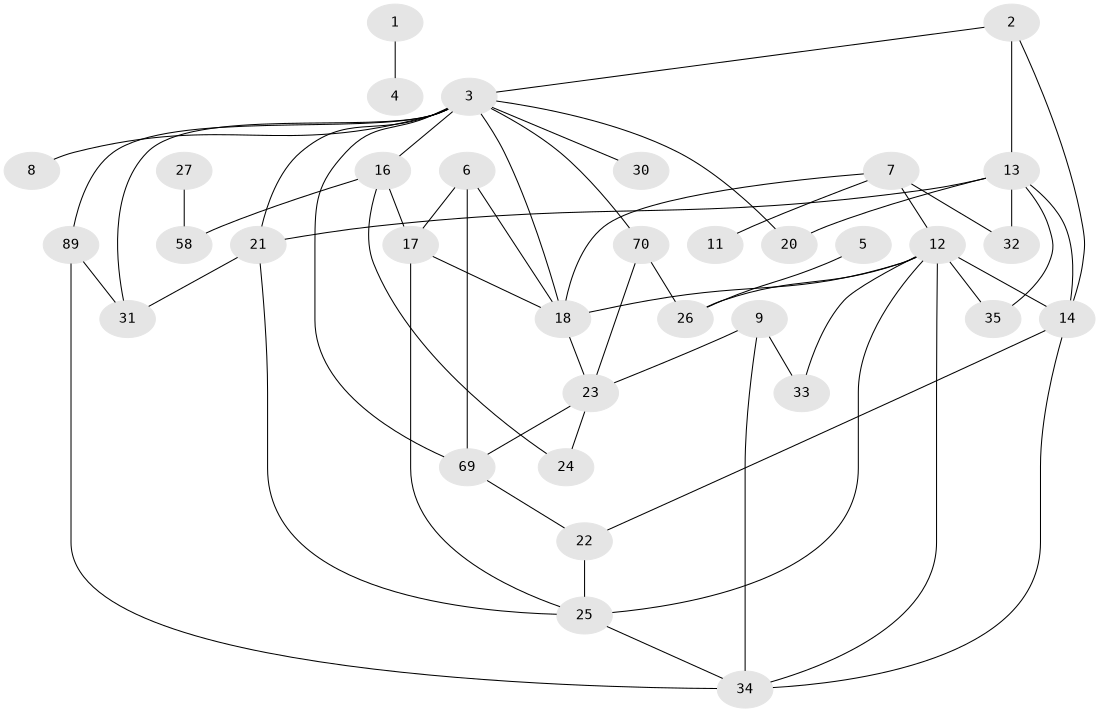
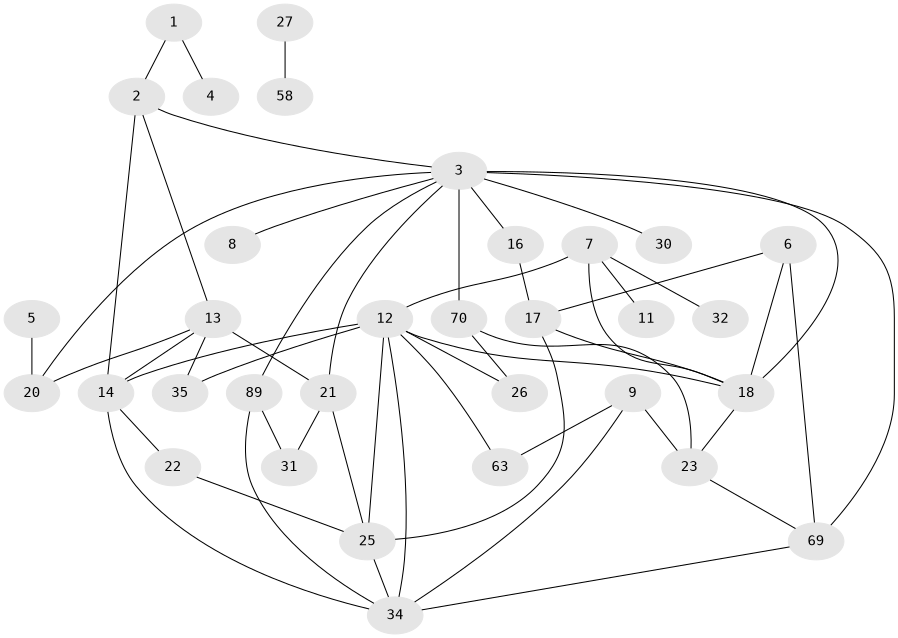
none -> (155, 60)
(153, 149) -> none
(281, 204) -> none
(1012, 208) -> none
(785, 279) -> (32, 356)
(802, 393) -> (500, 467)
(566, 467) -> none
(526, 504) -> (606, 578)
